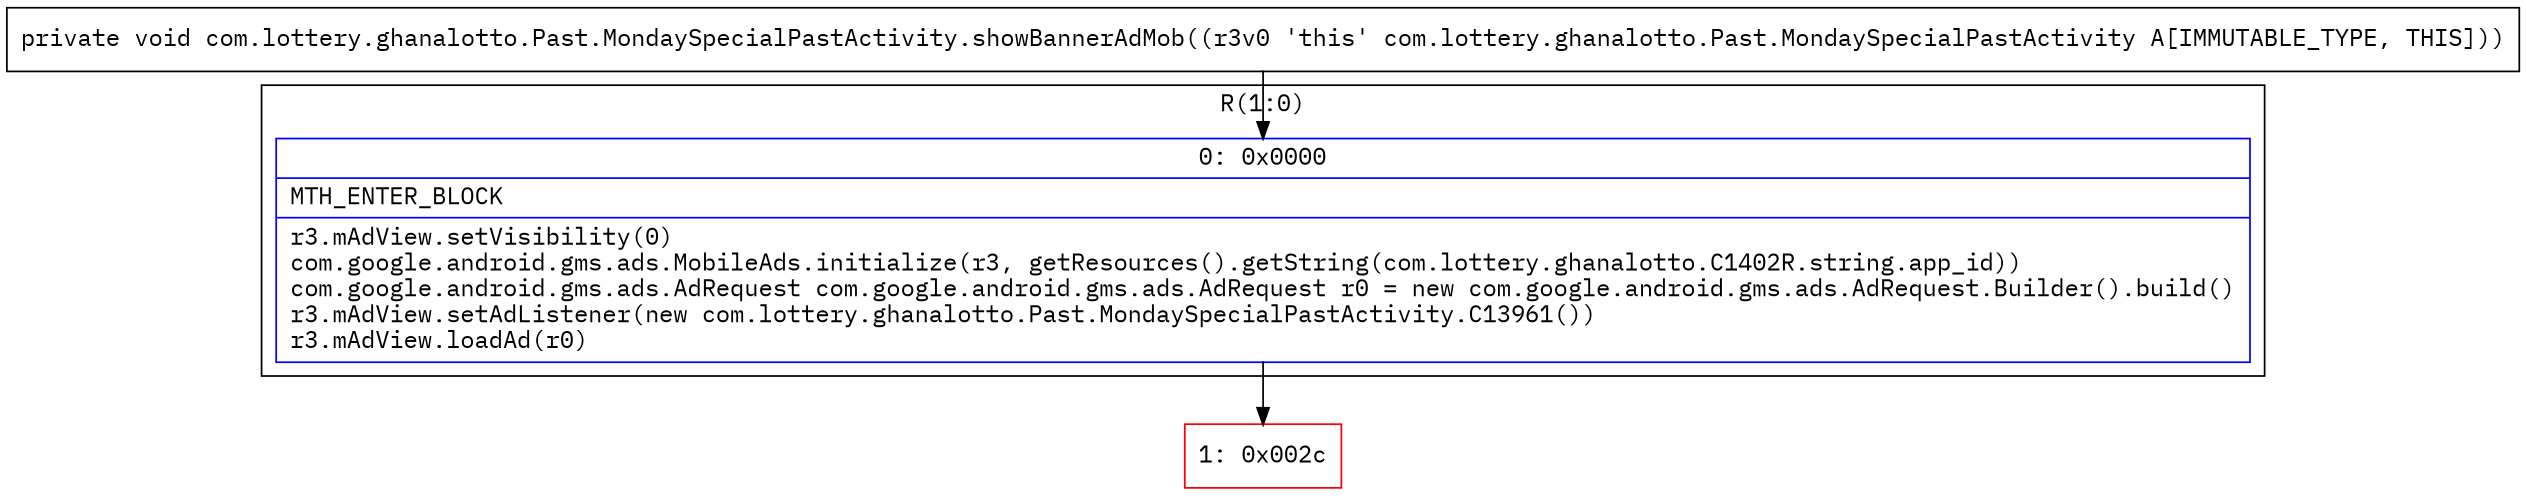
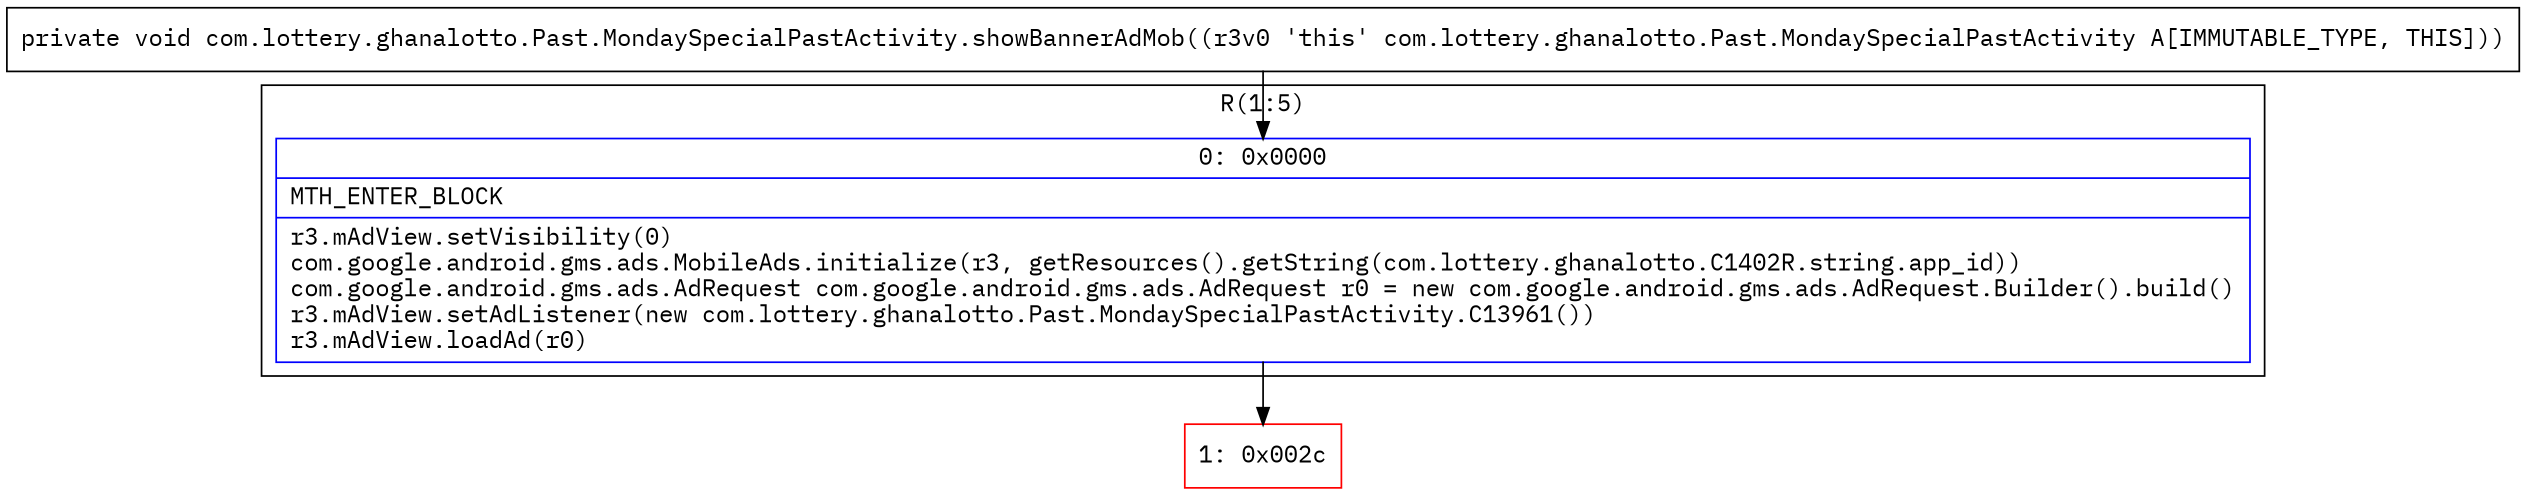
(1263, 105) -> (1263, 105)
